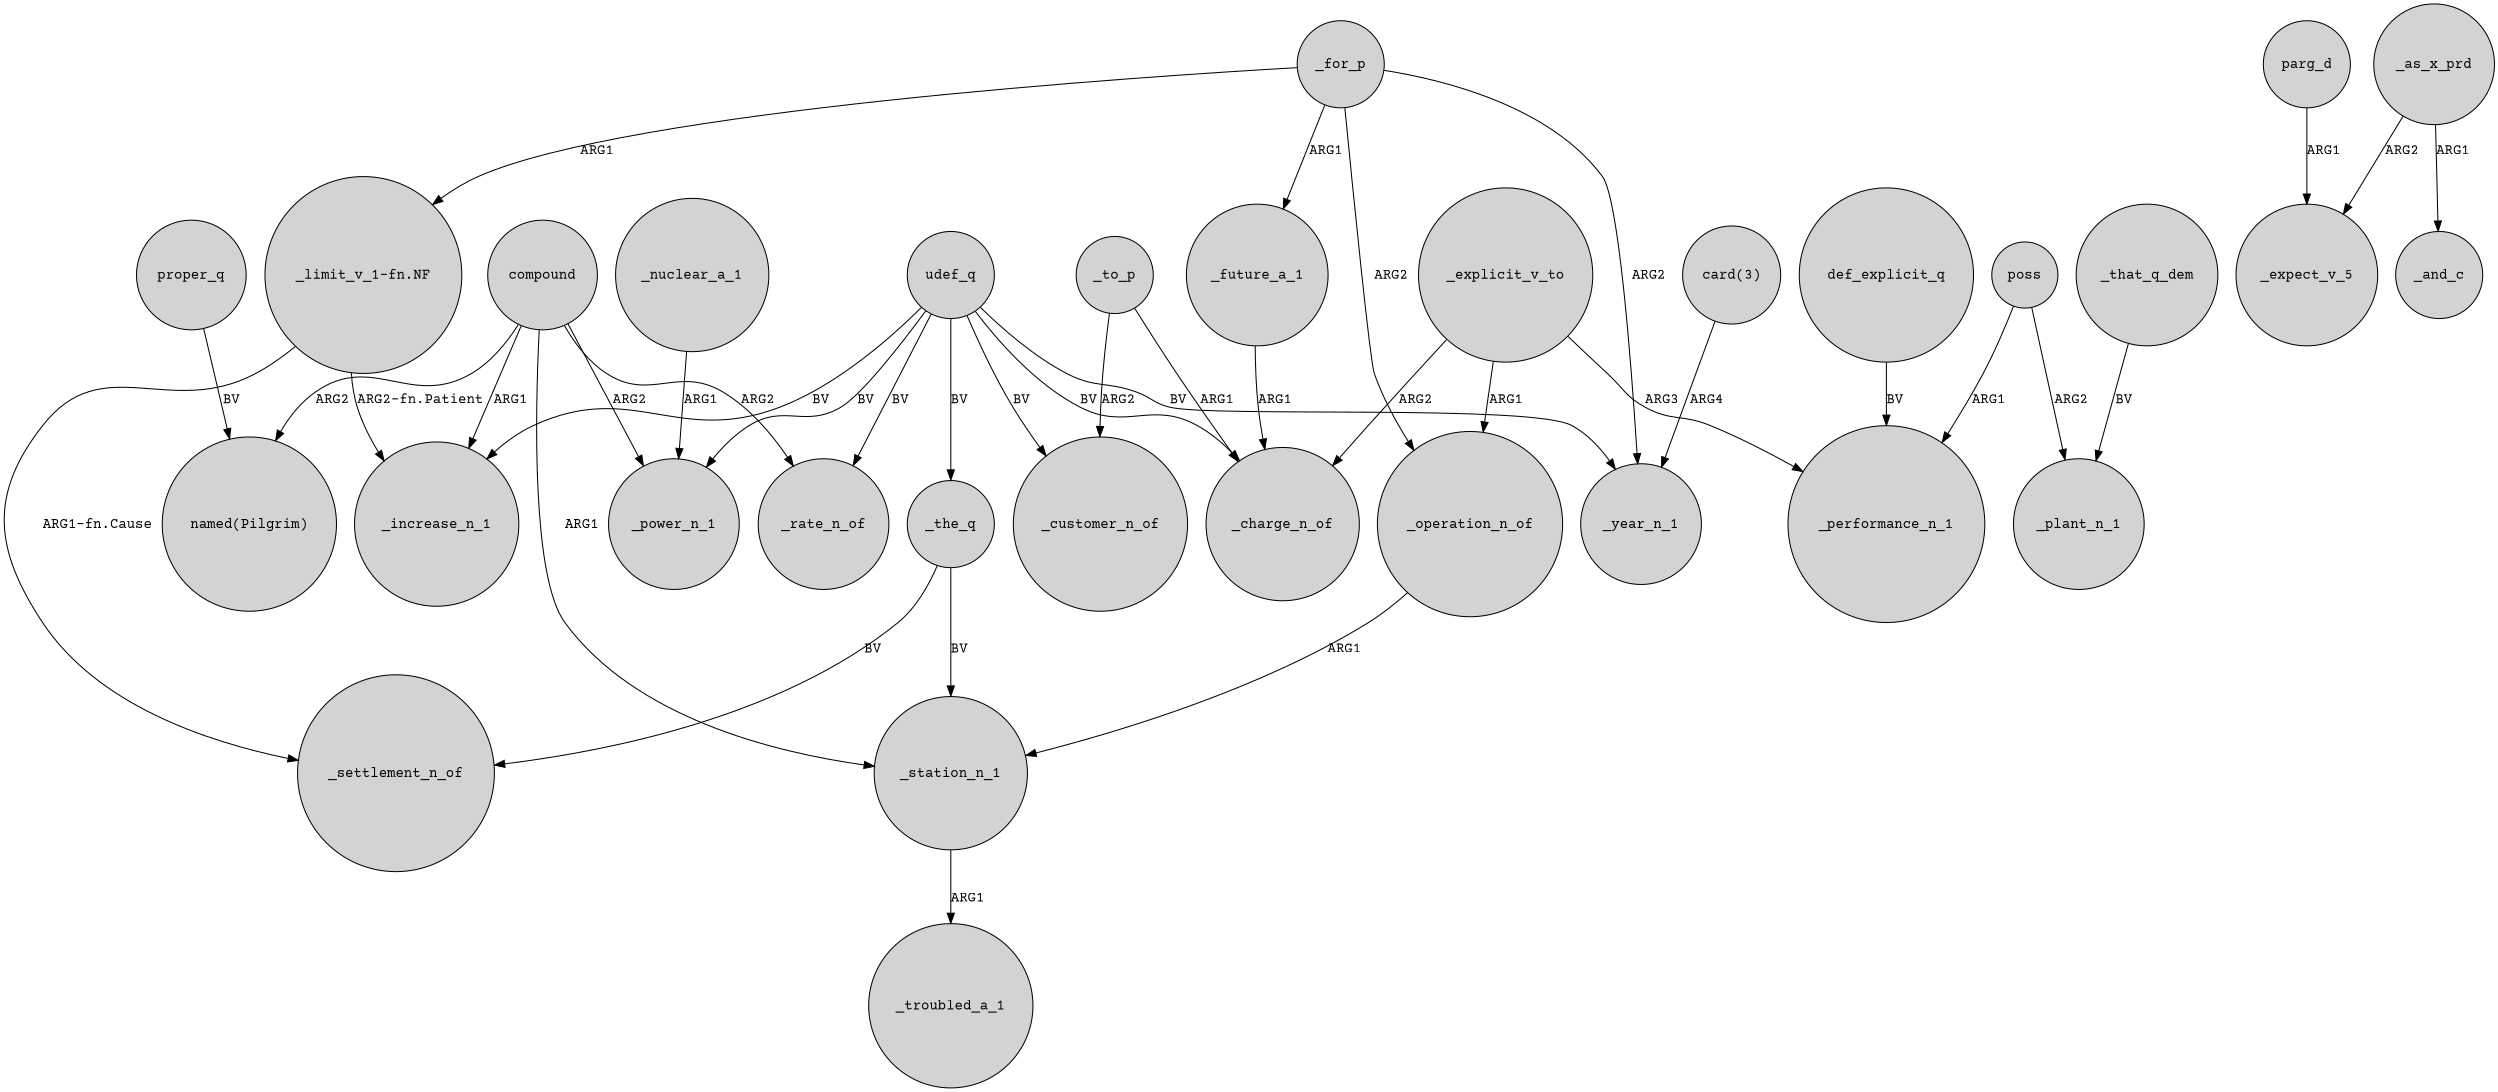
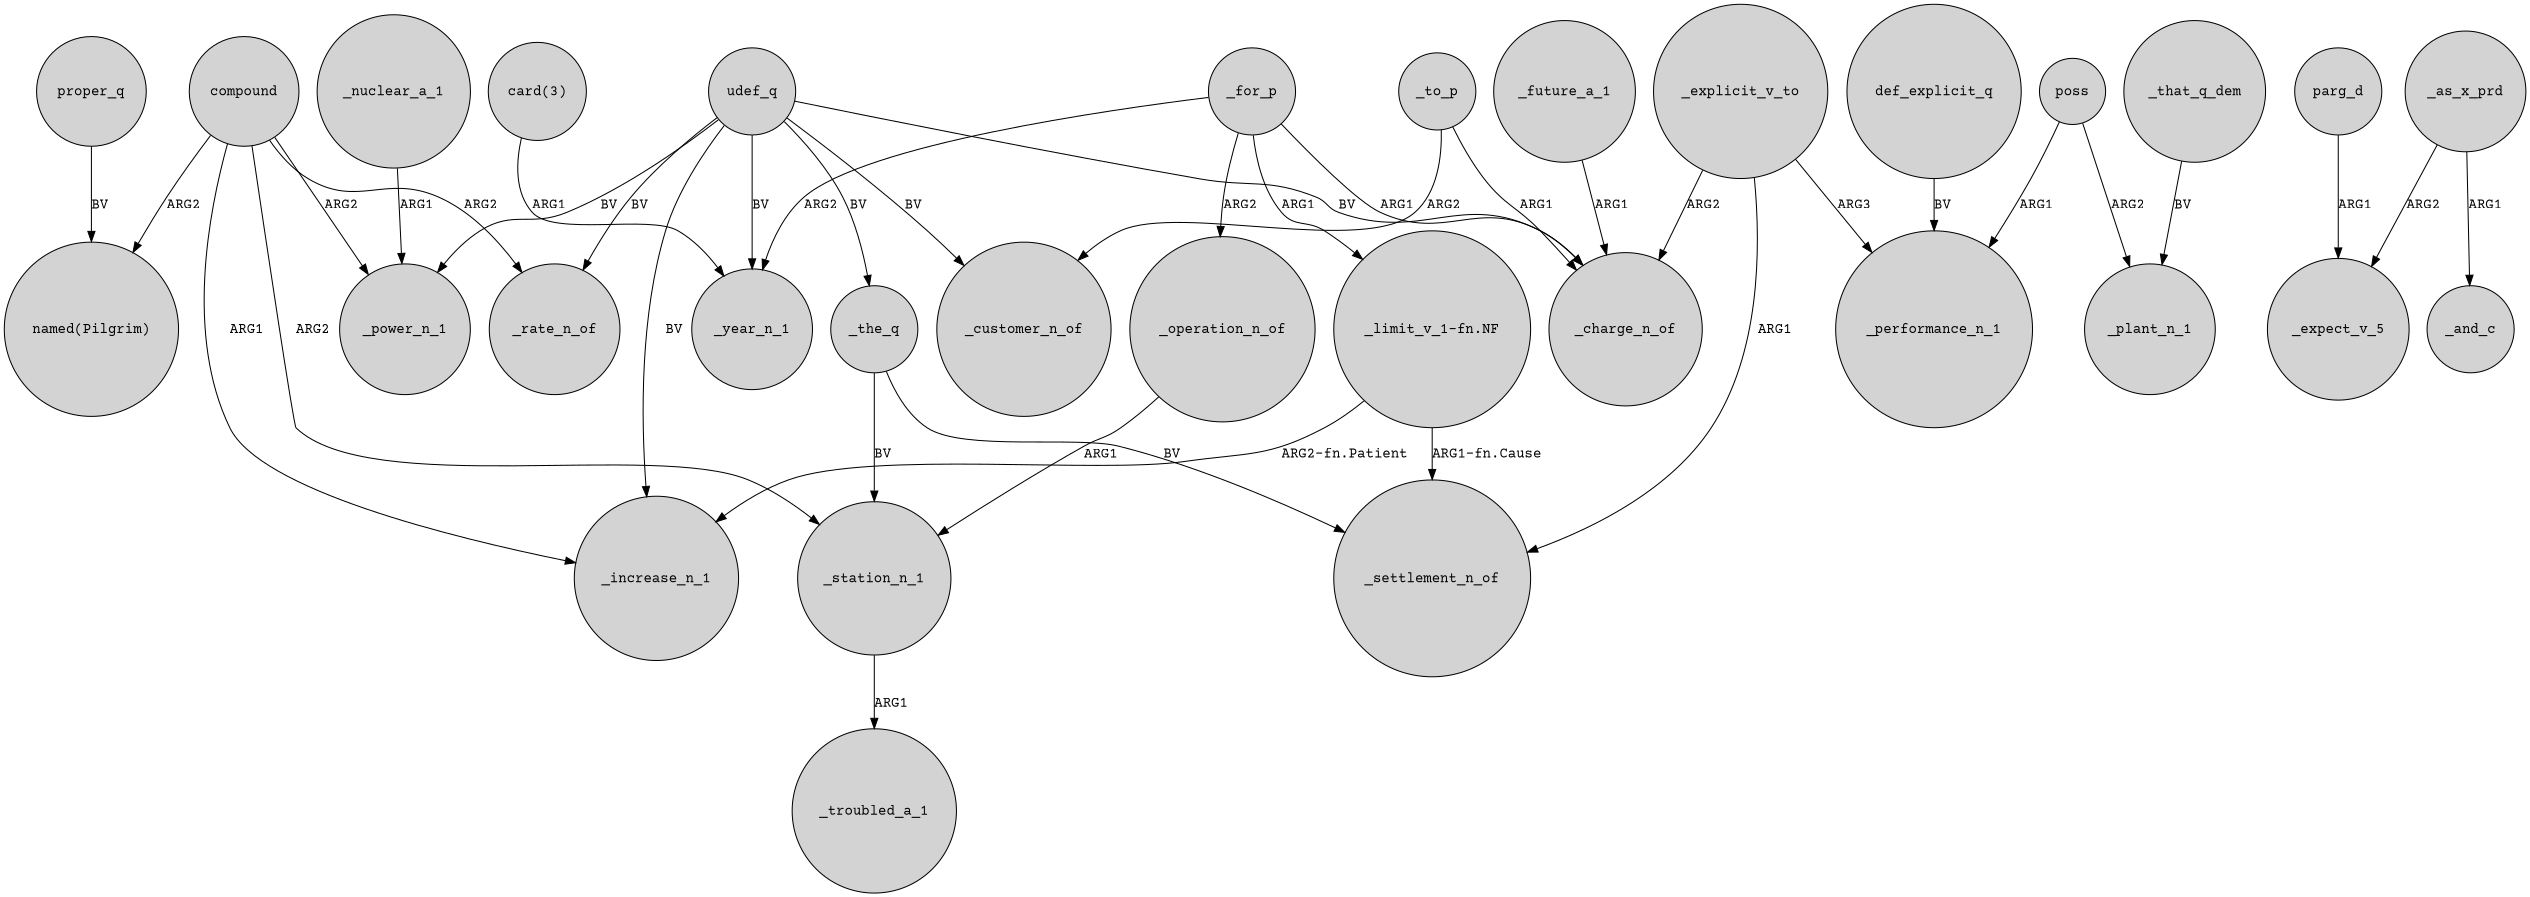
(1306, 152) -> (1384, 214)
(1489, 392) -> (1722, 409)
(1707, 400) -> (550, 205)
(582, 524) -> (313, 329)
